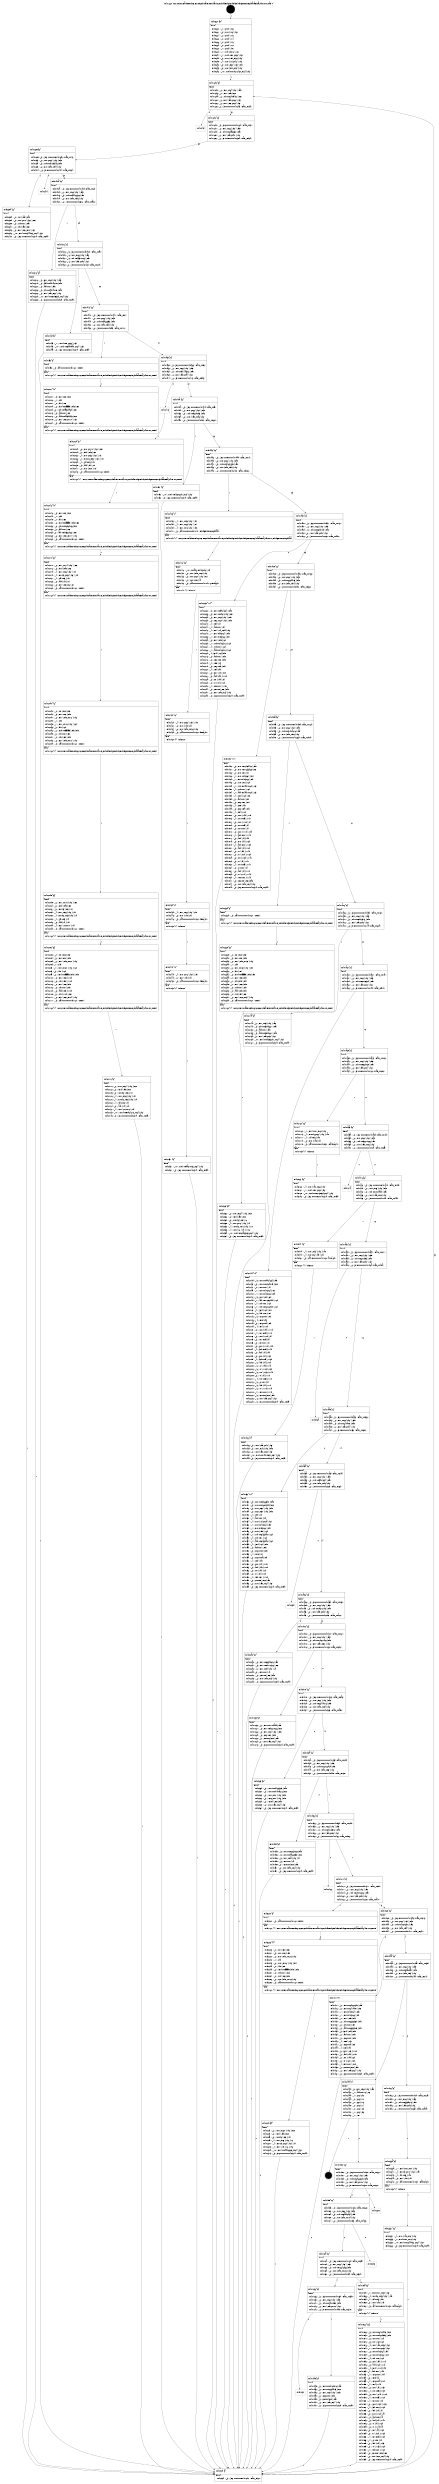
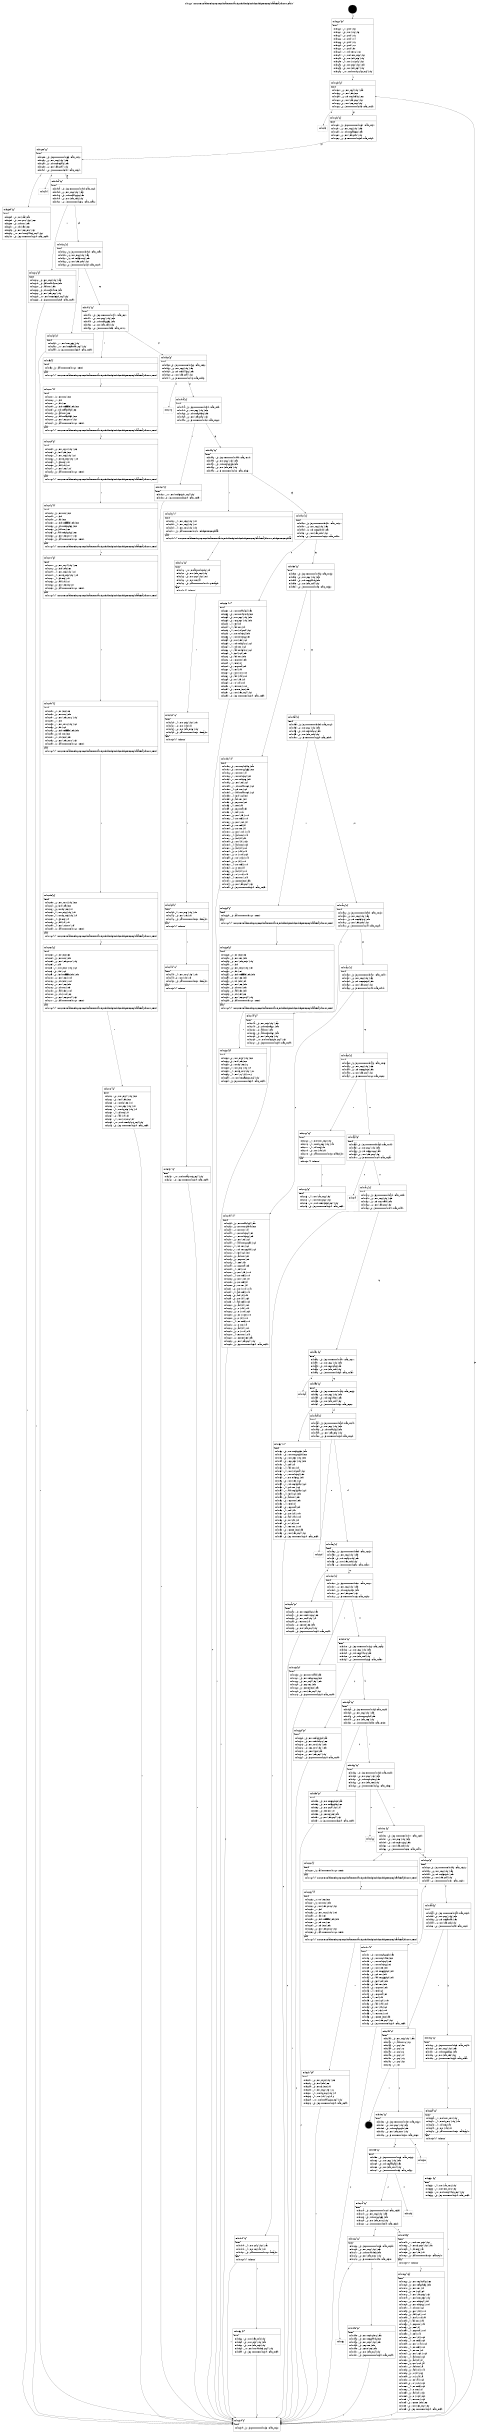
(162, 426) -> (100, 436)
(225, 1854) -> (227, 2340)
